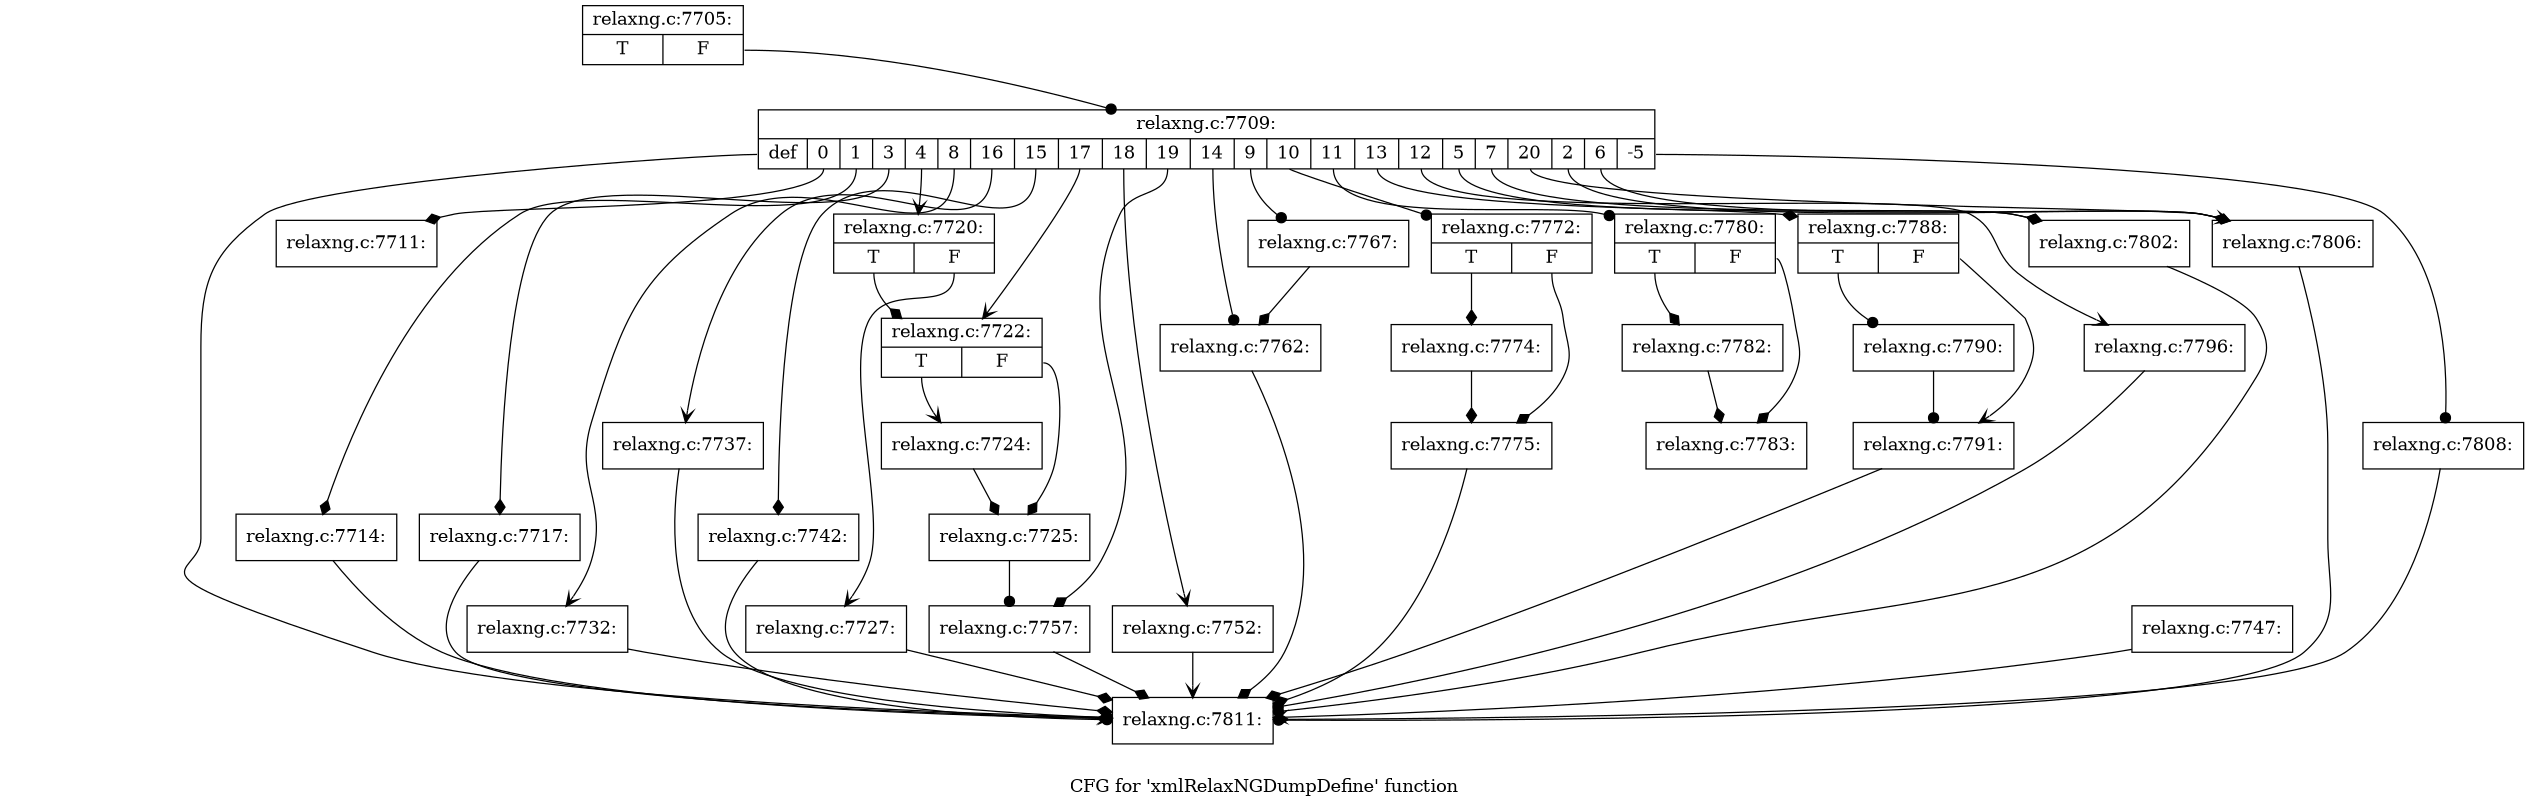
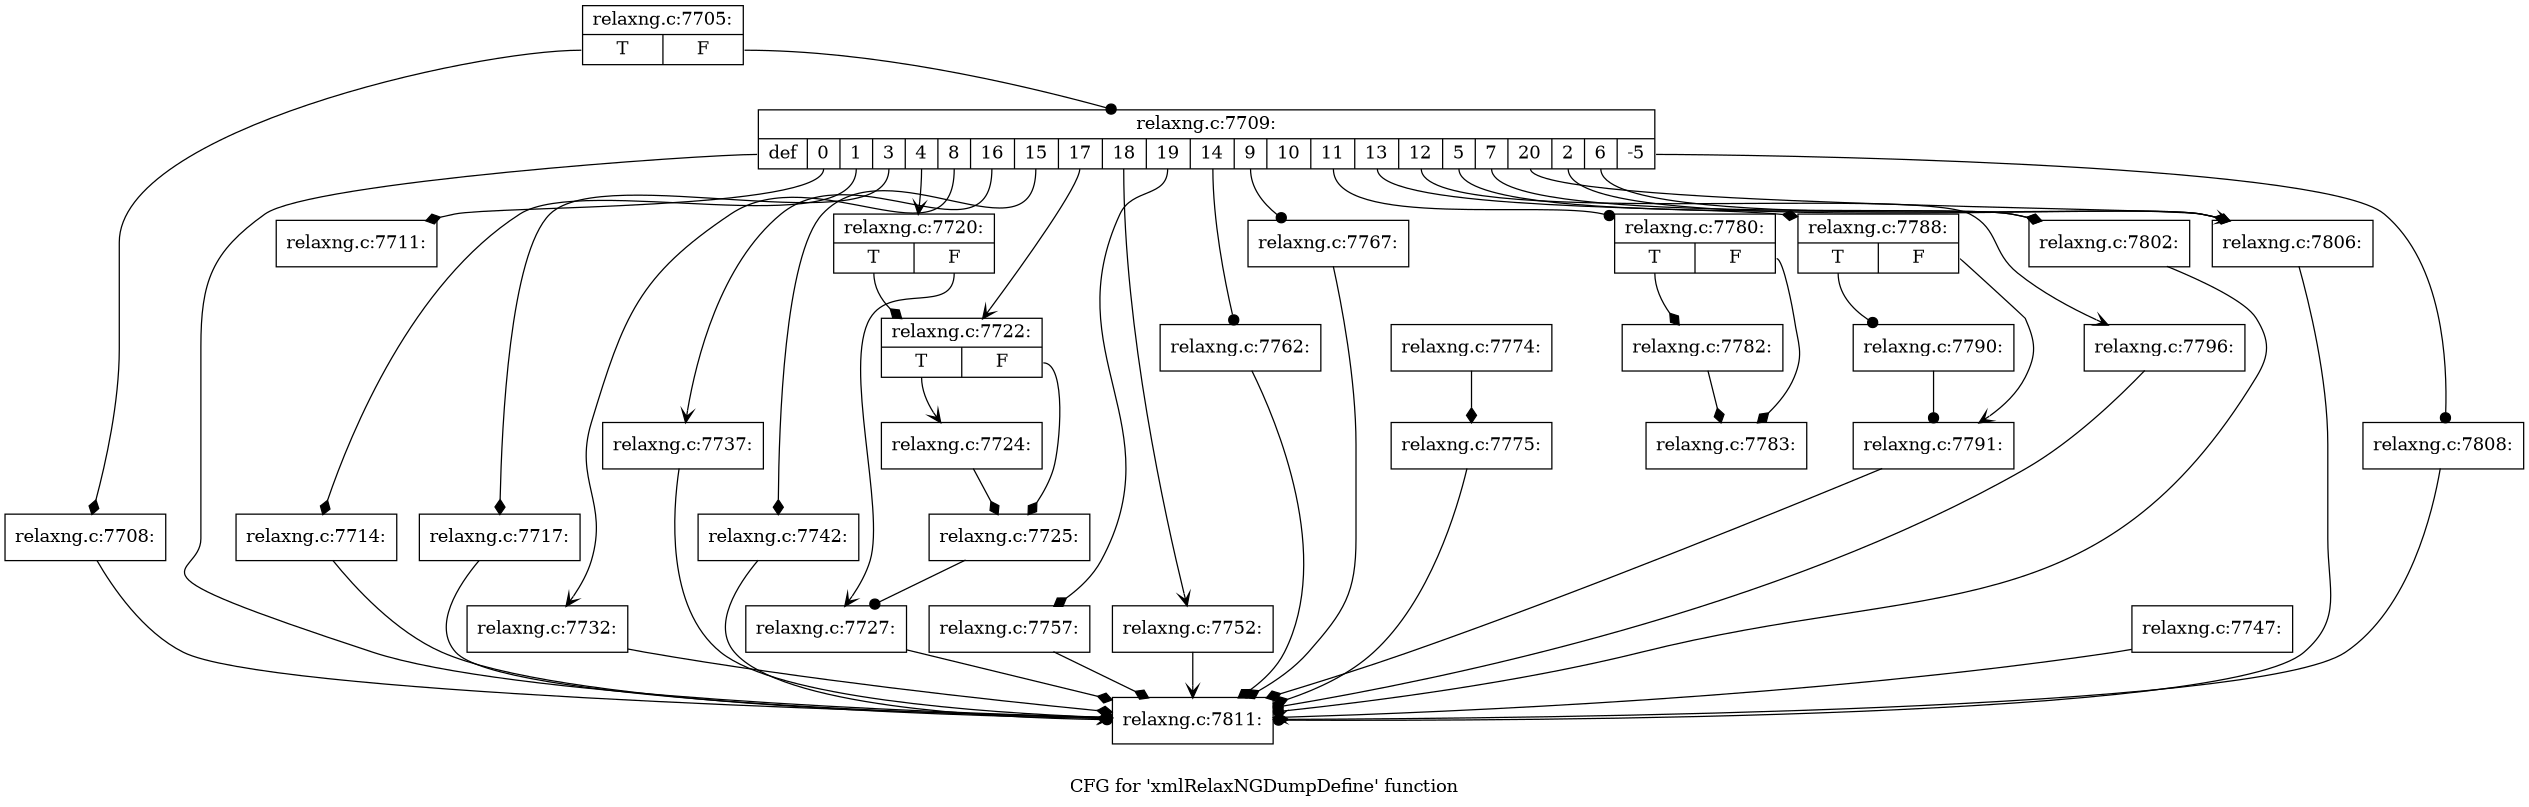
(1512, 244) -> none
(1290, 290) -> (1356, 497)
none -> (85, 537)
(1009, 578) -> (922, 581)
